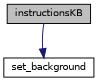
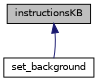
(43, 36) -> (55, 46)
